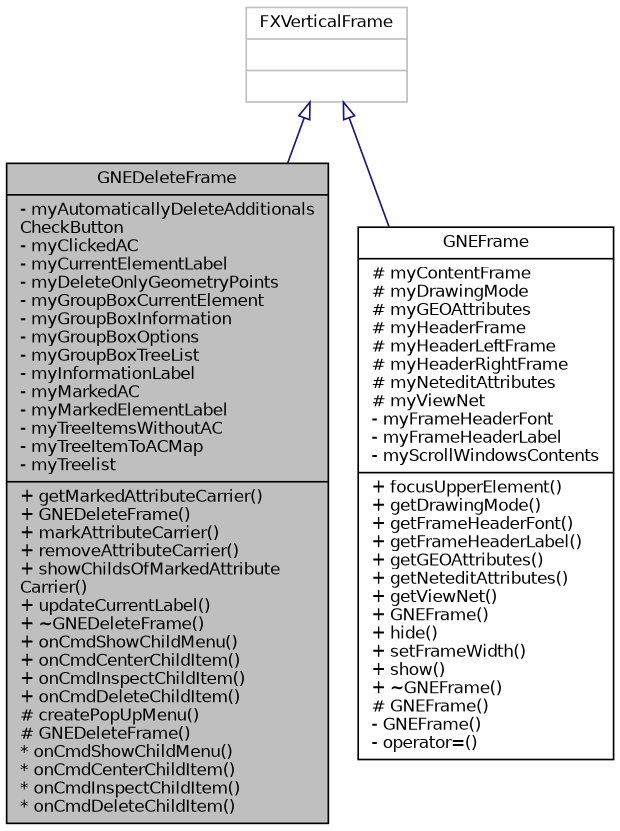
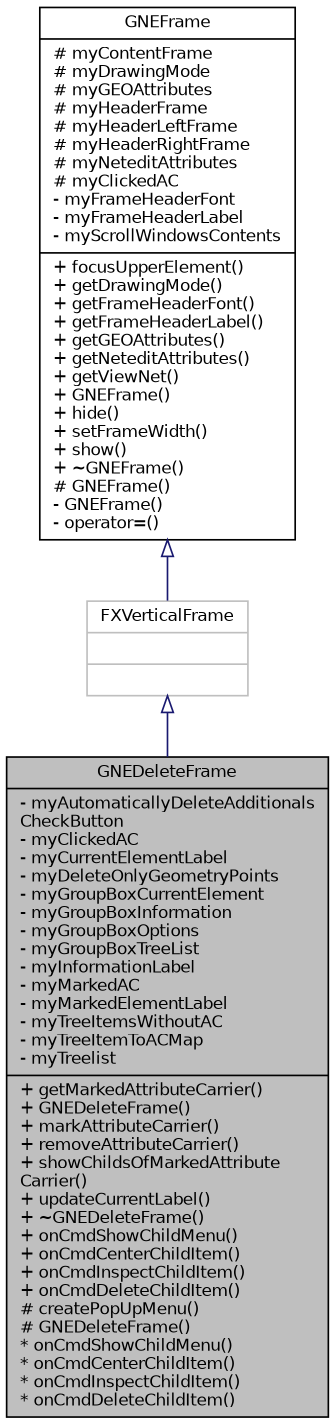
(369, 172) -> (167, 579)
(429, 401) -> (116, 182)
